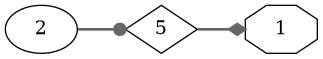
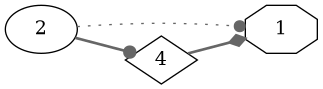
none -> (156, 23)
(161, 29) -> (161, 60)
